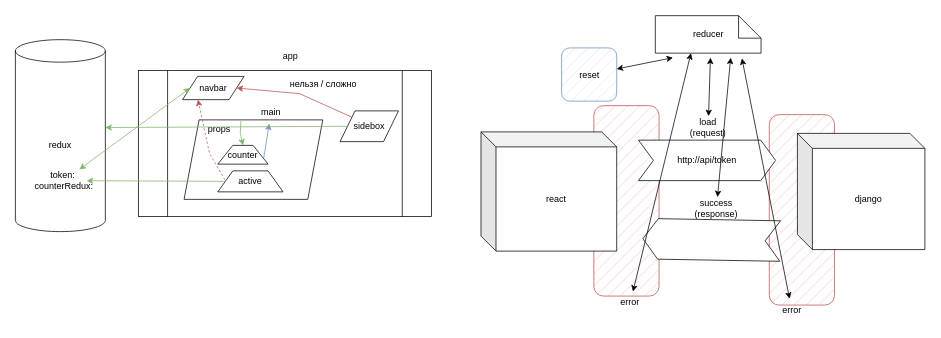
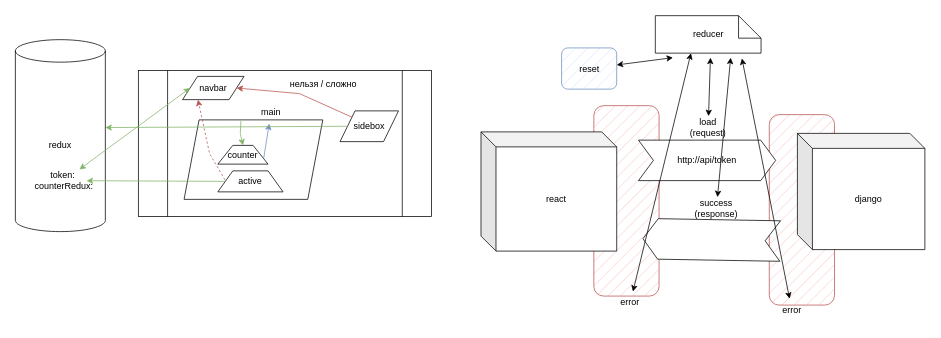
(291, 56) -> none
(589, 74) -> (589, 68)
(219, 129) -> none
